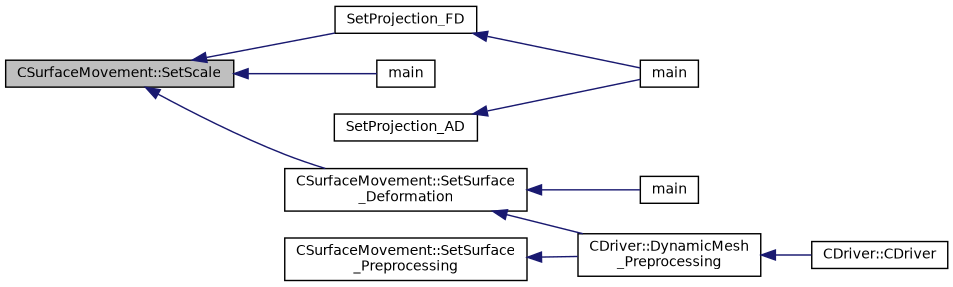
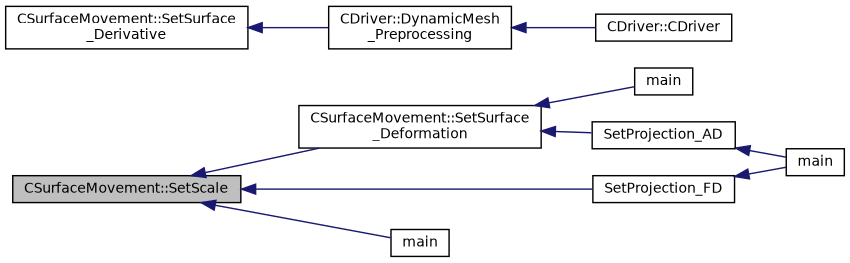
(545, 224) -> (574, 132)
(406, 259) -> (127, 28)
